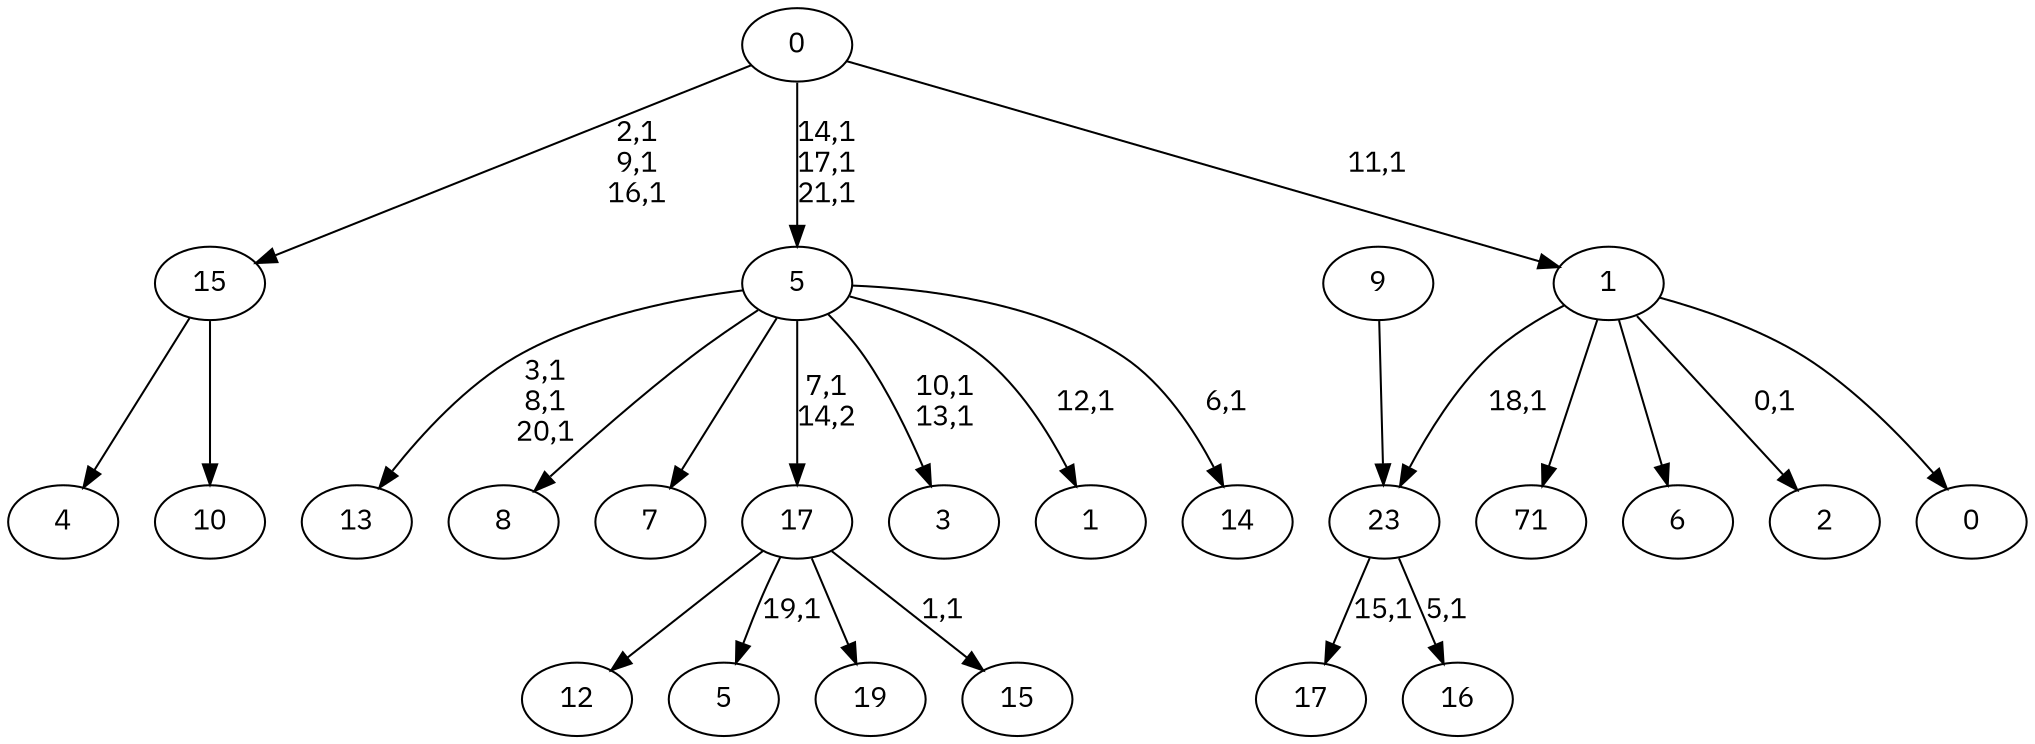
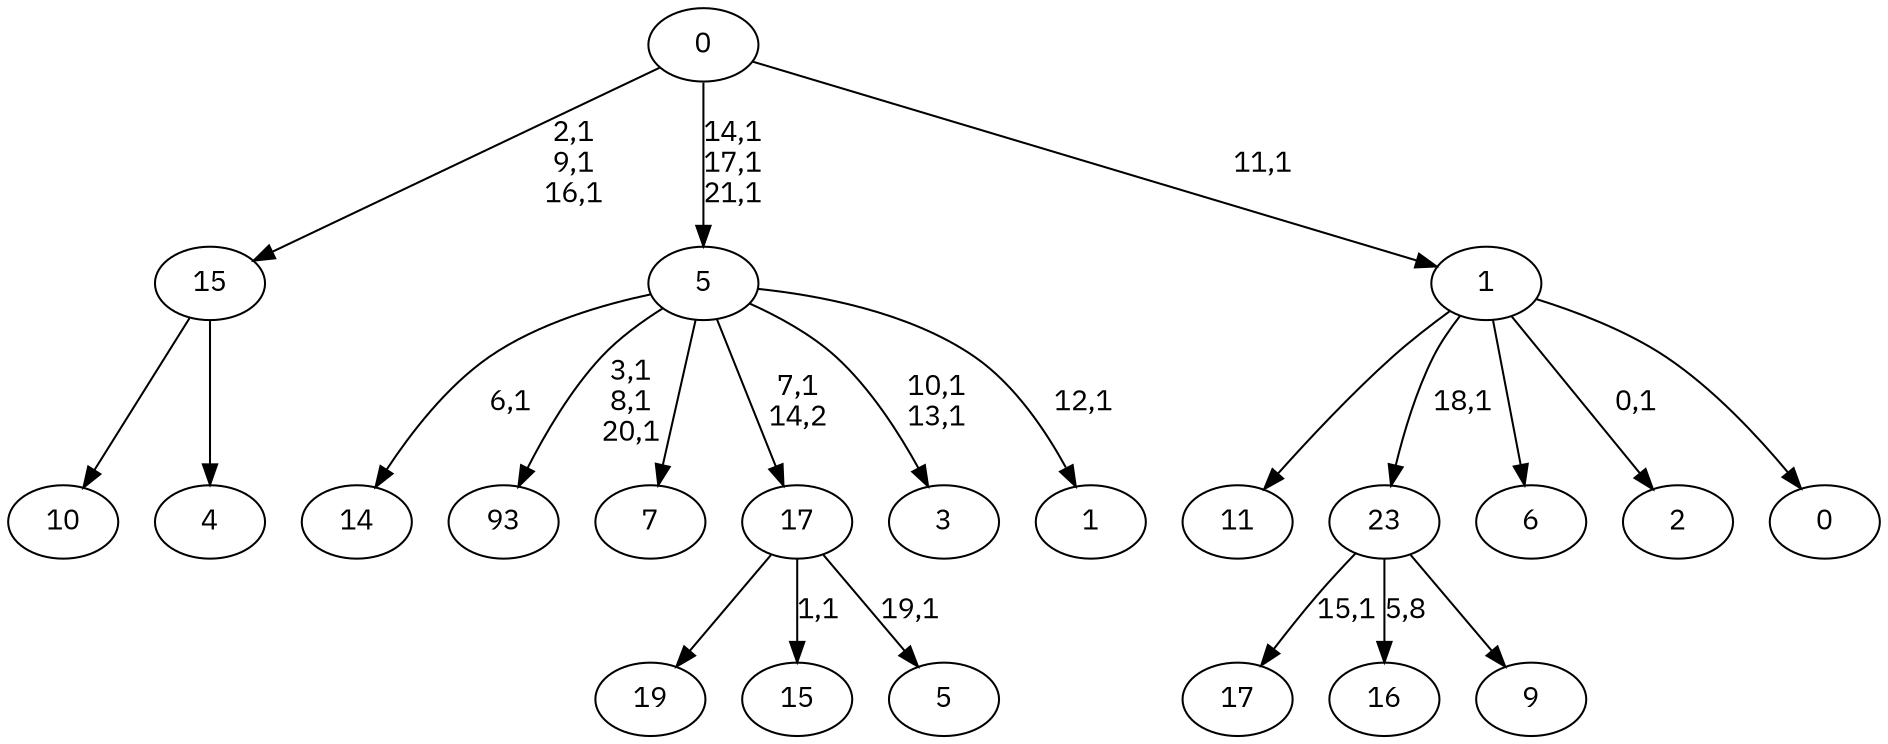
(1381, 392) -> (1451, 603)
(357, 522) -> (504, 522)
(504, 522) -> none
(1531, 522) -> (1238, 522)
(1447, 611) -> (1406, 611)
(577, 699) -> none
